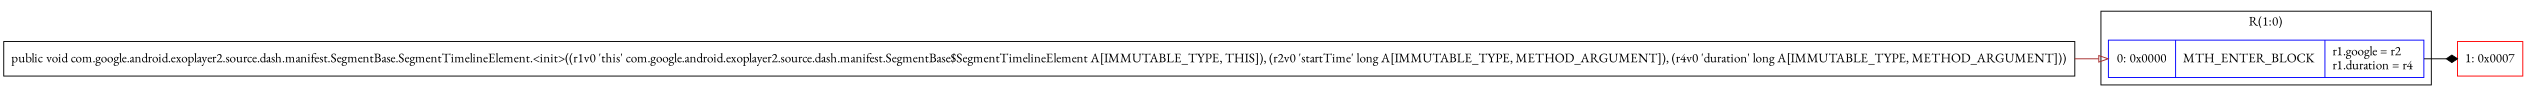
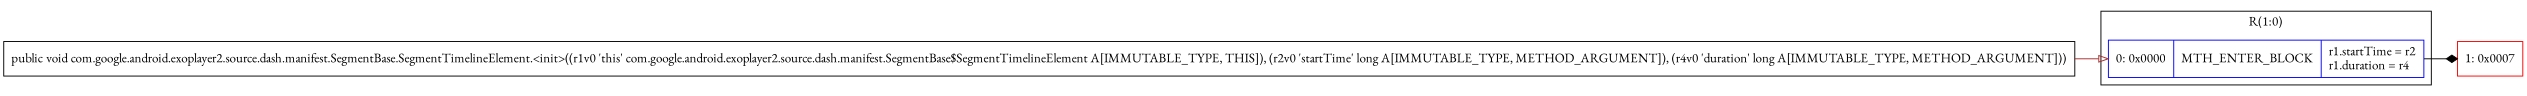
(2367, 51) -> (2373, 51)
